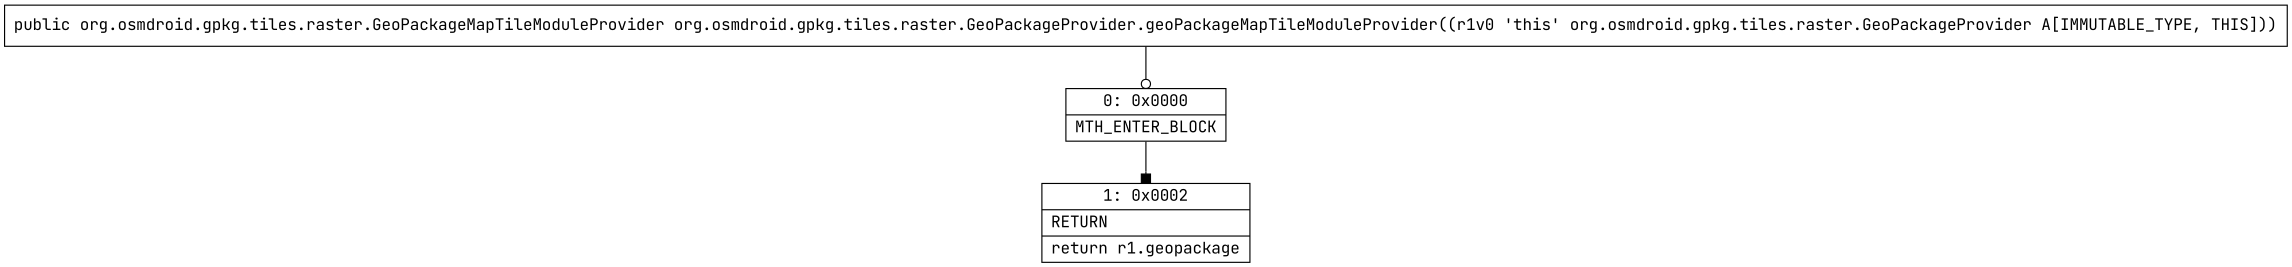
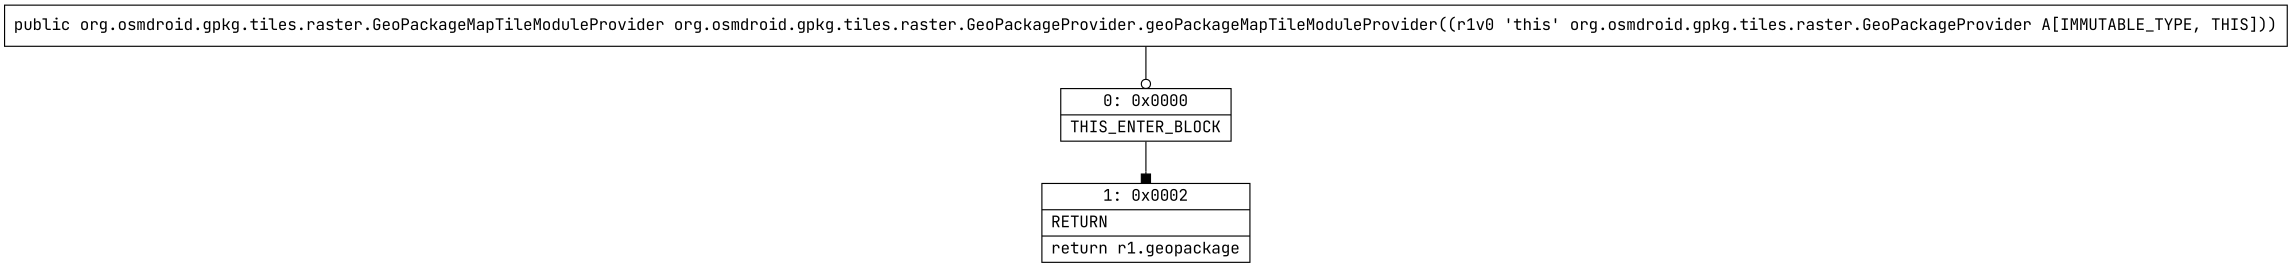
(1146, 127) -> (1146, 127)
